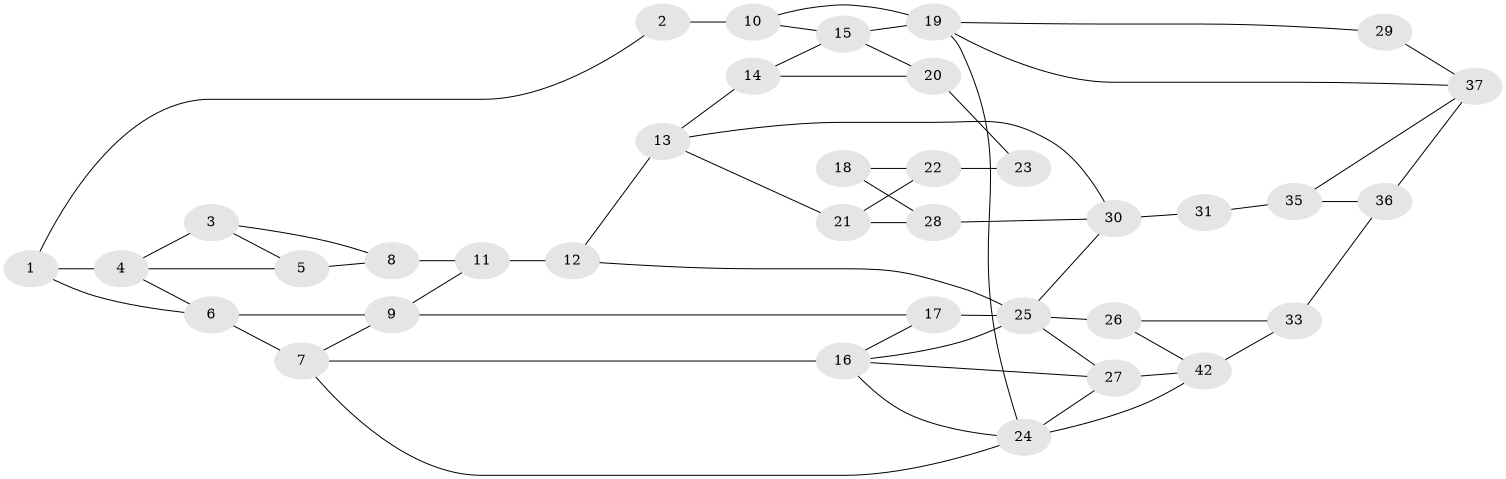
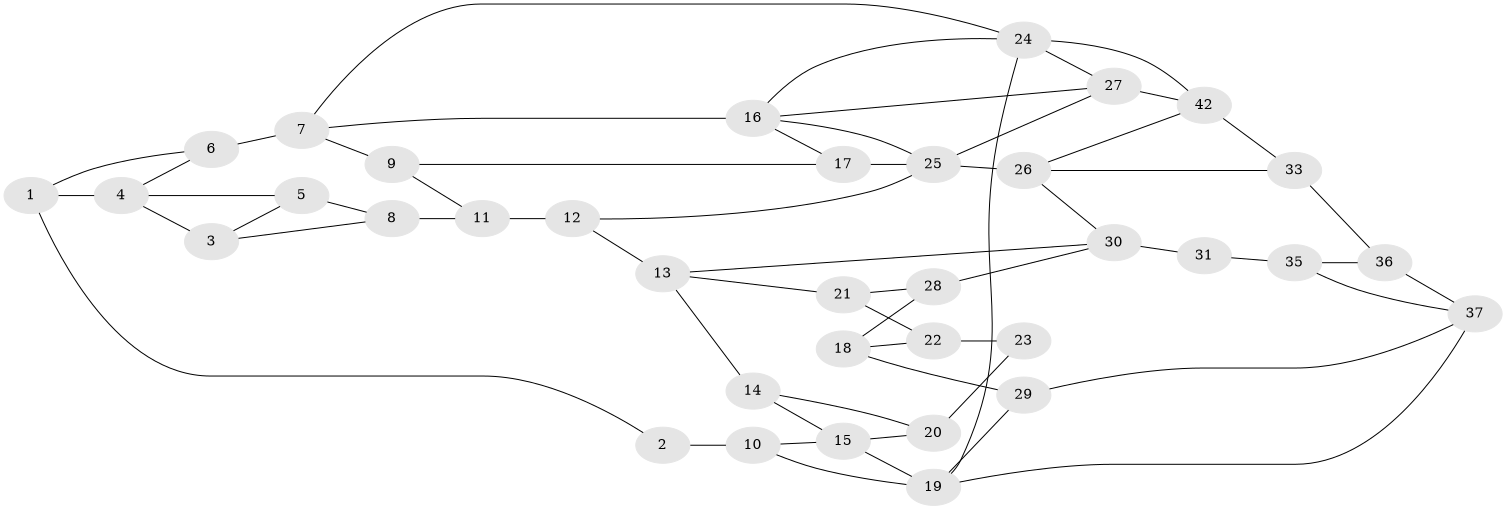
(1069, 267) -> (1069, 207)
(302, 315) -> none
none -> (933, 375)
